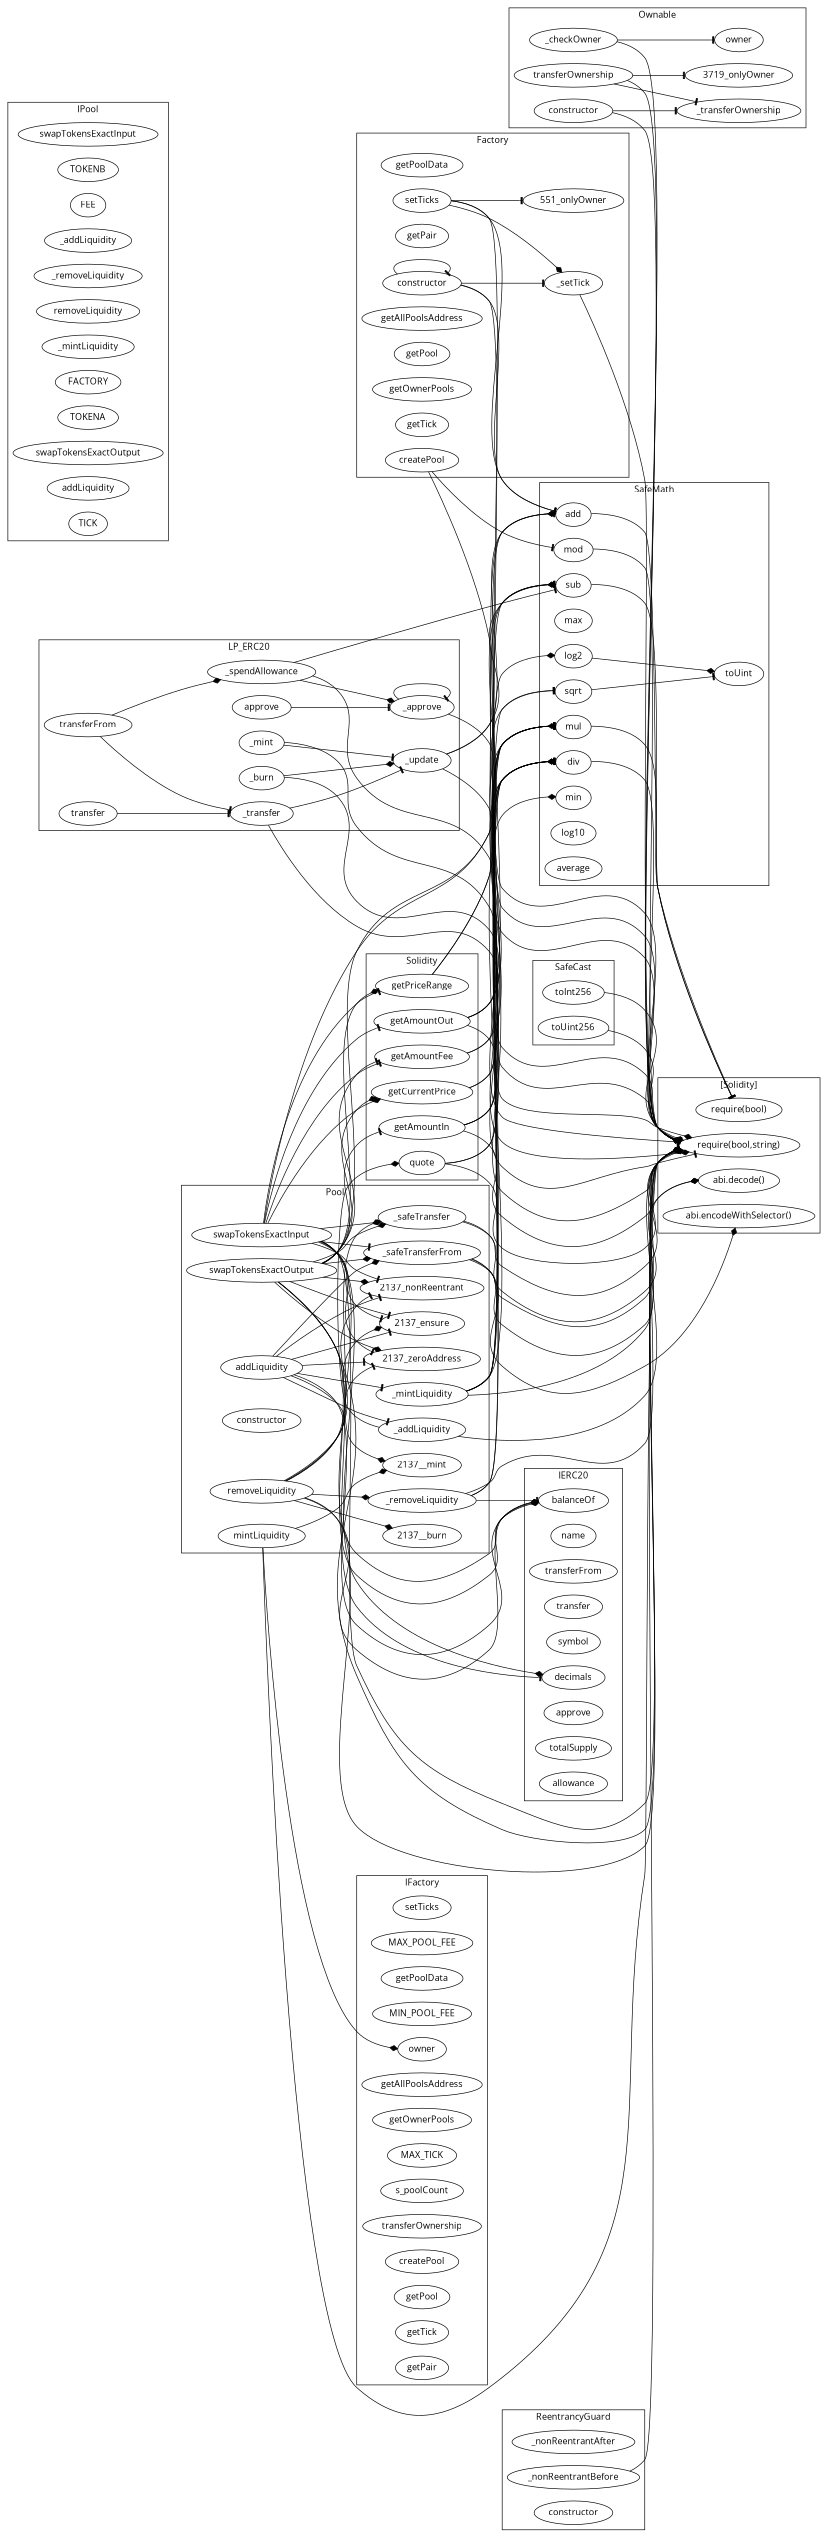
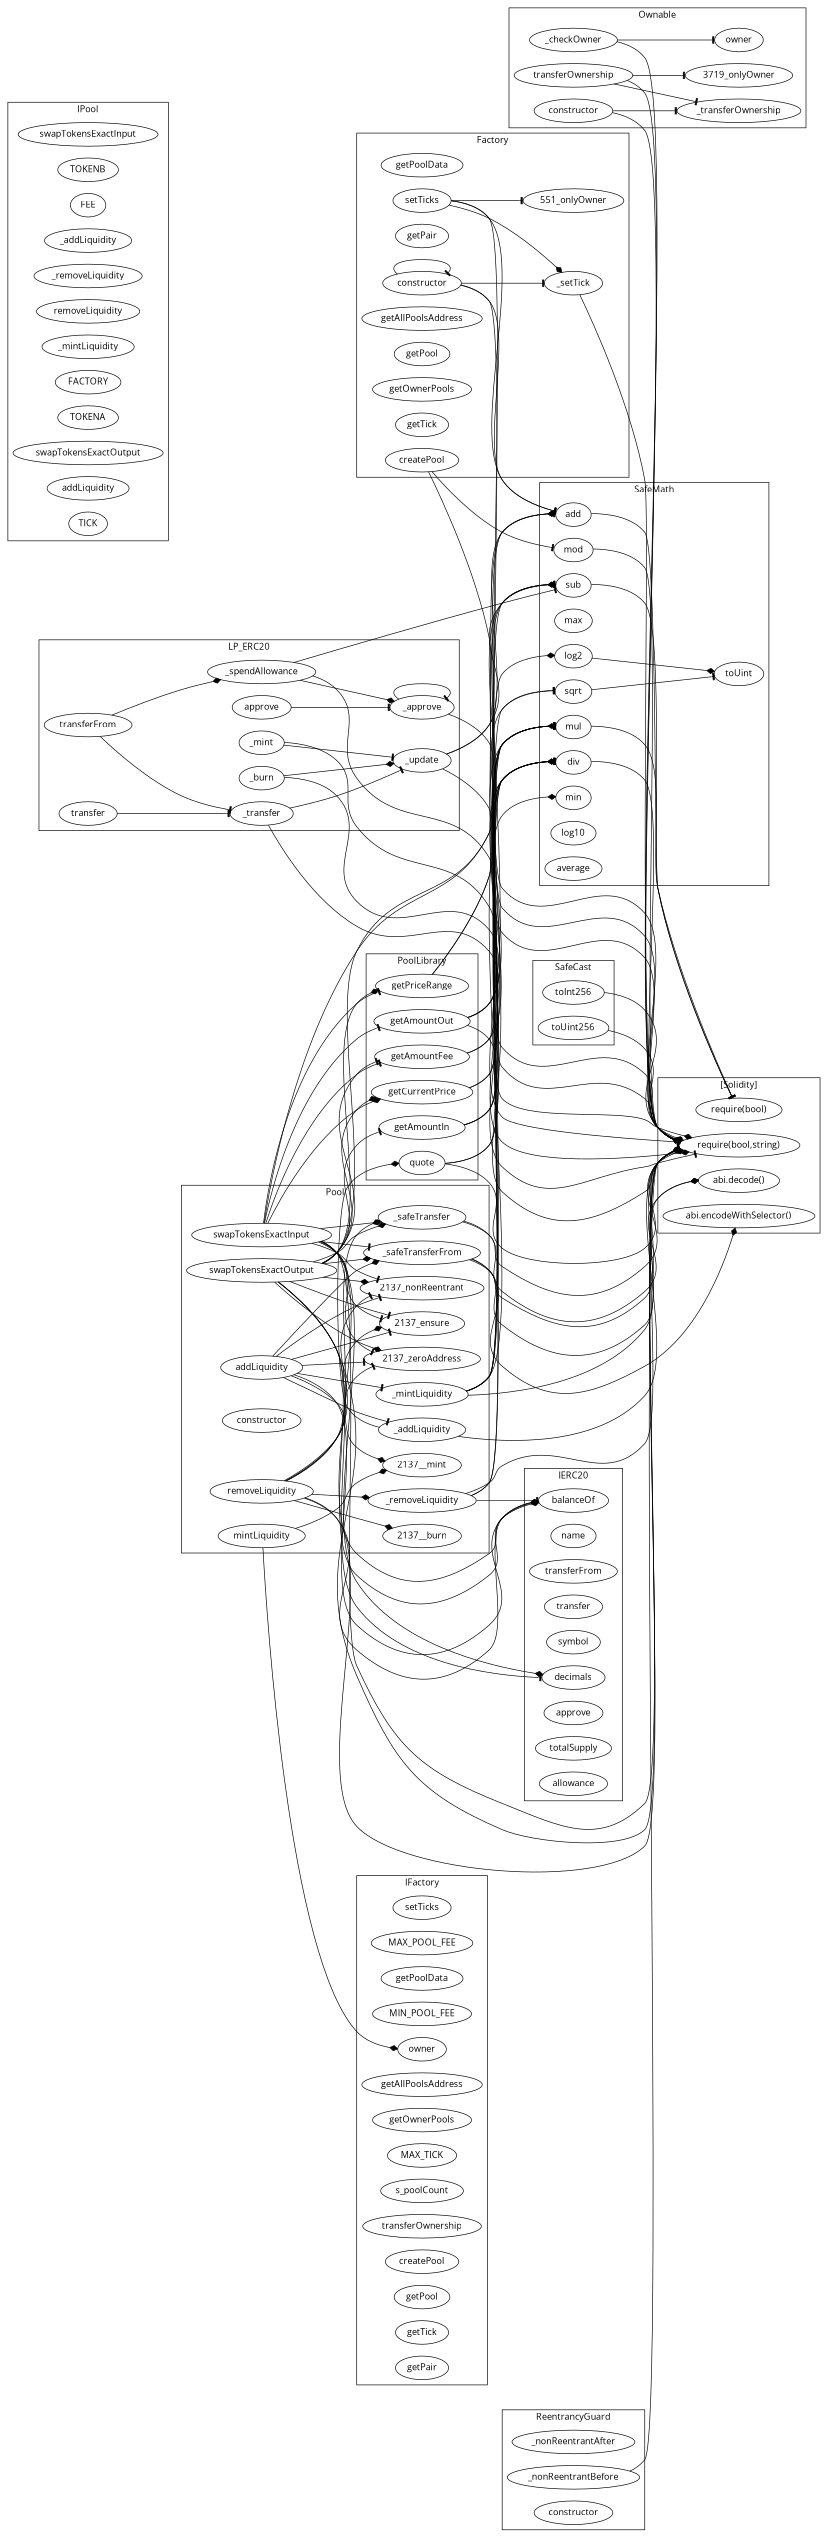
(422, 961) -> (422, 961)
(559, 1245) -> none
(589, 2280) -> none
